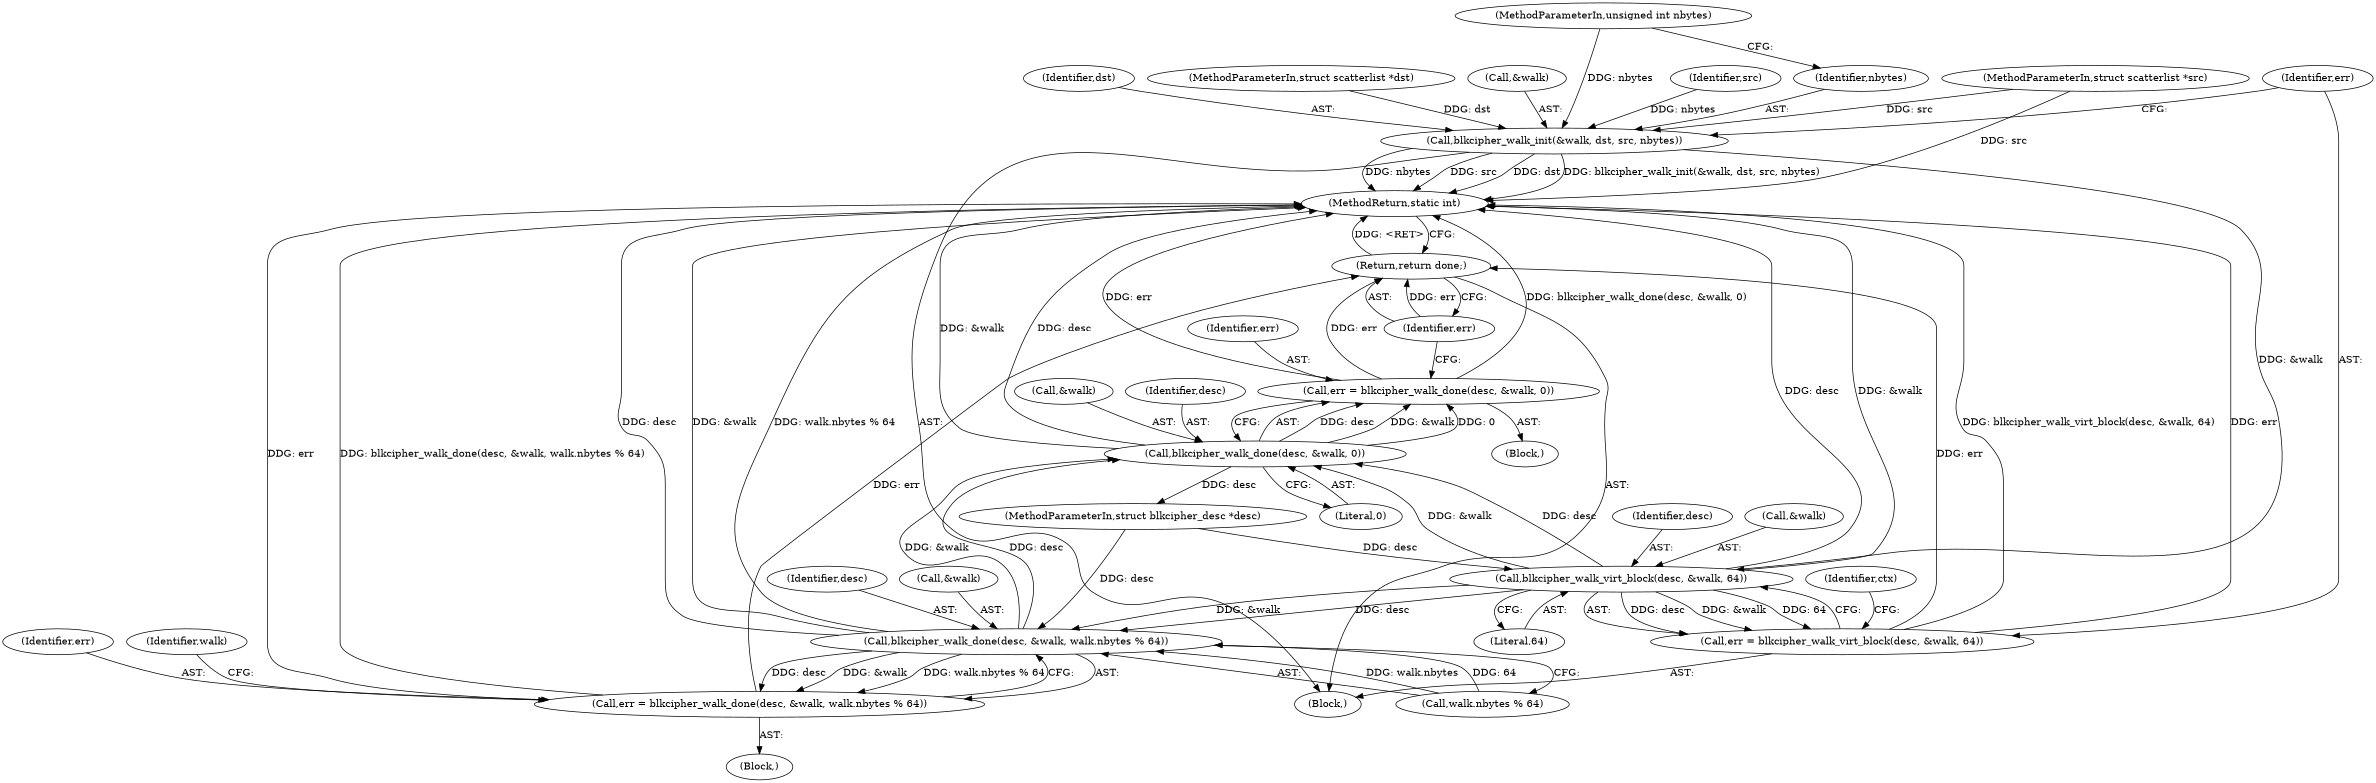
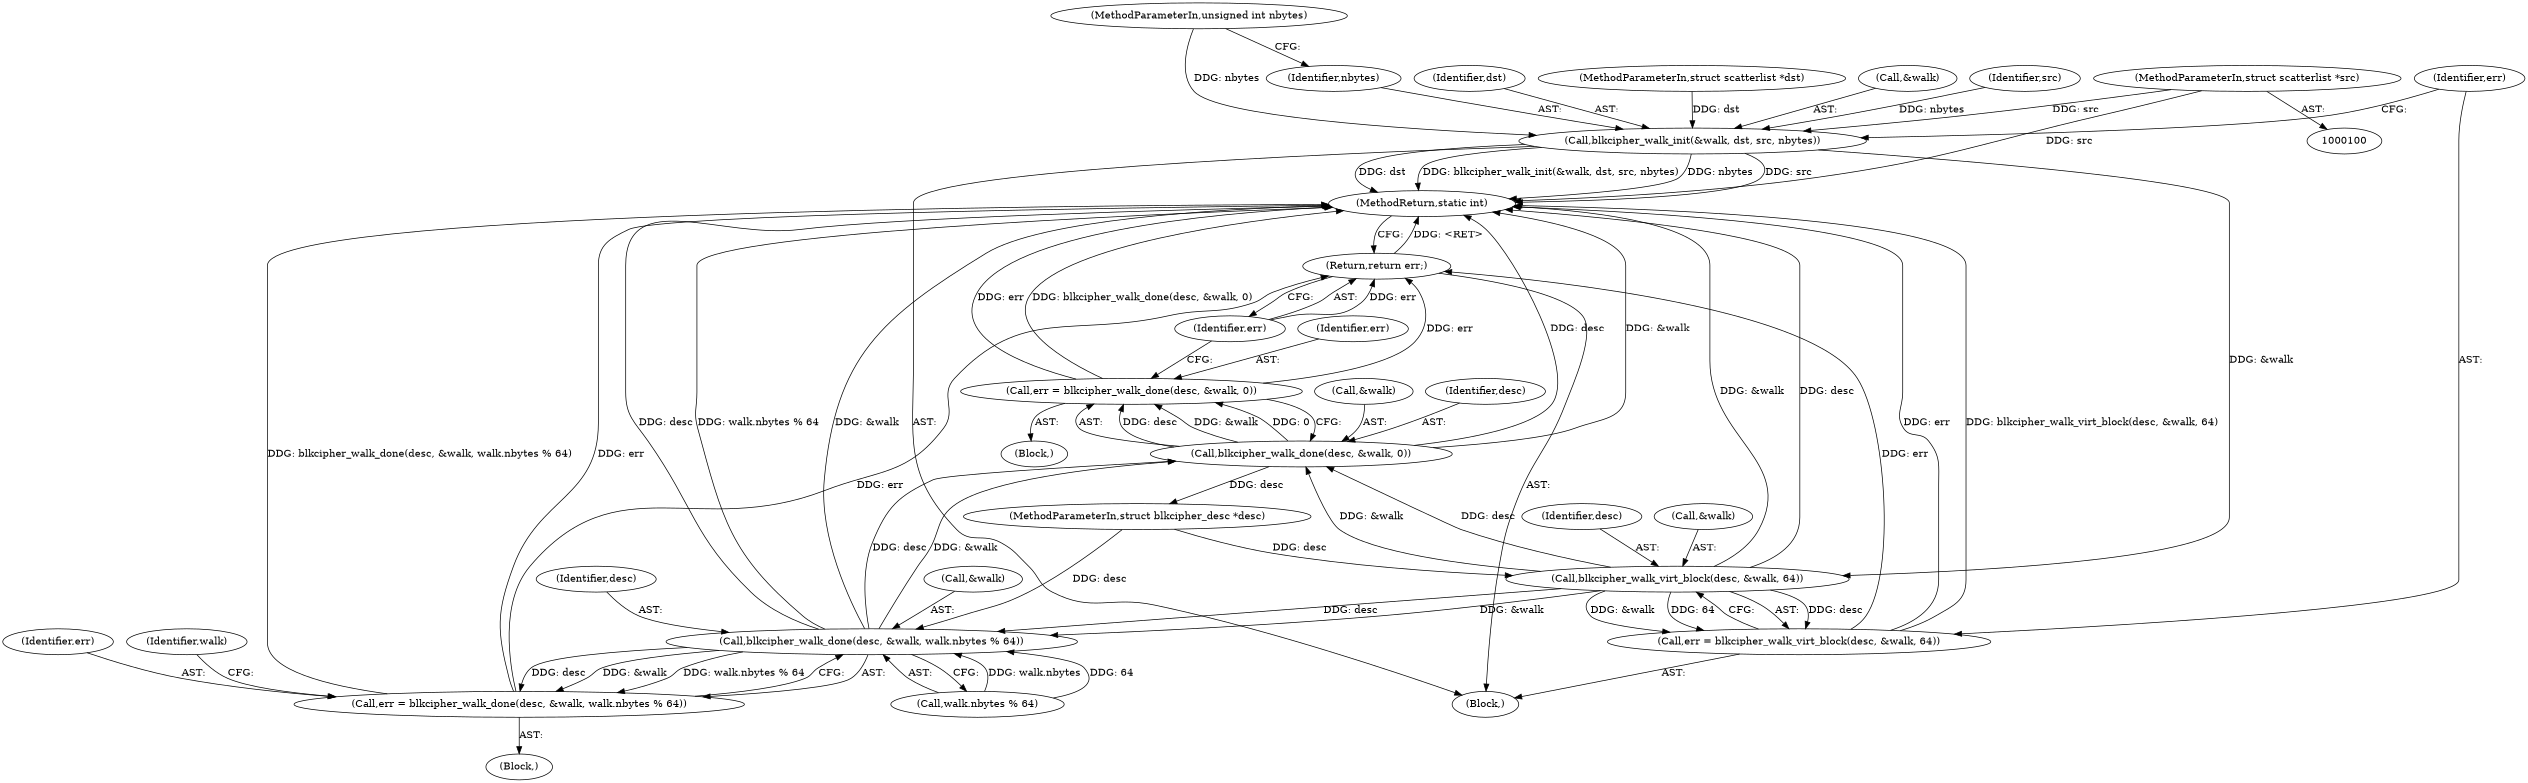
none -> (2344, 141)
(1411, 266) -> (1377, 266)
(1361, 517) -> none
(1861, 579) -> none
(1519, 642) -> none
